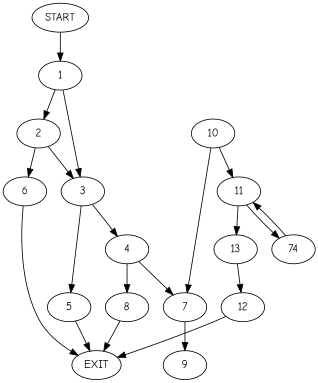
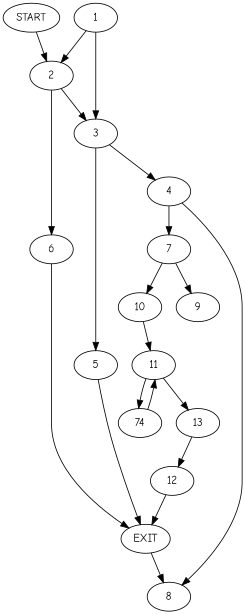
(60, 43) -> (40, 43)
(200, 216) -> (156, 275)
(114, 332) -> (156, 564)
